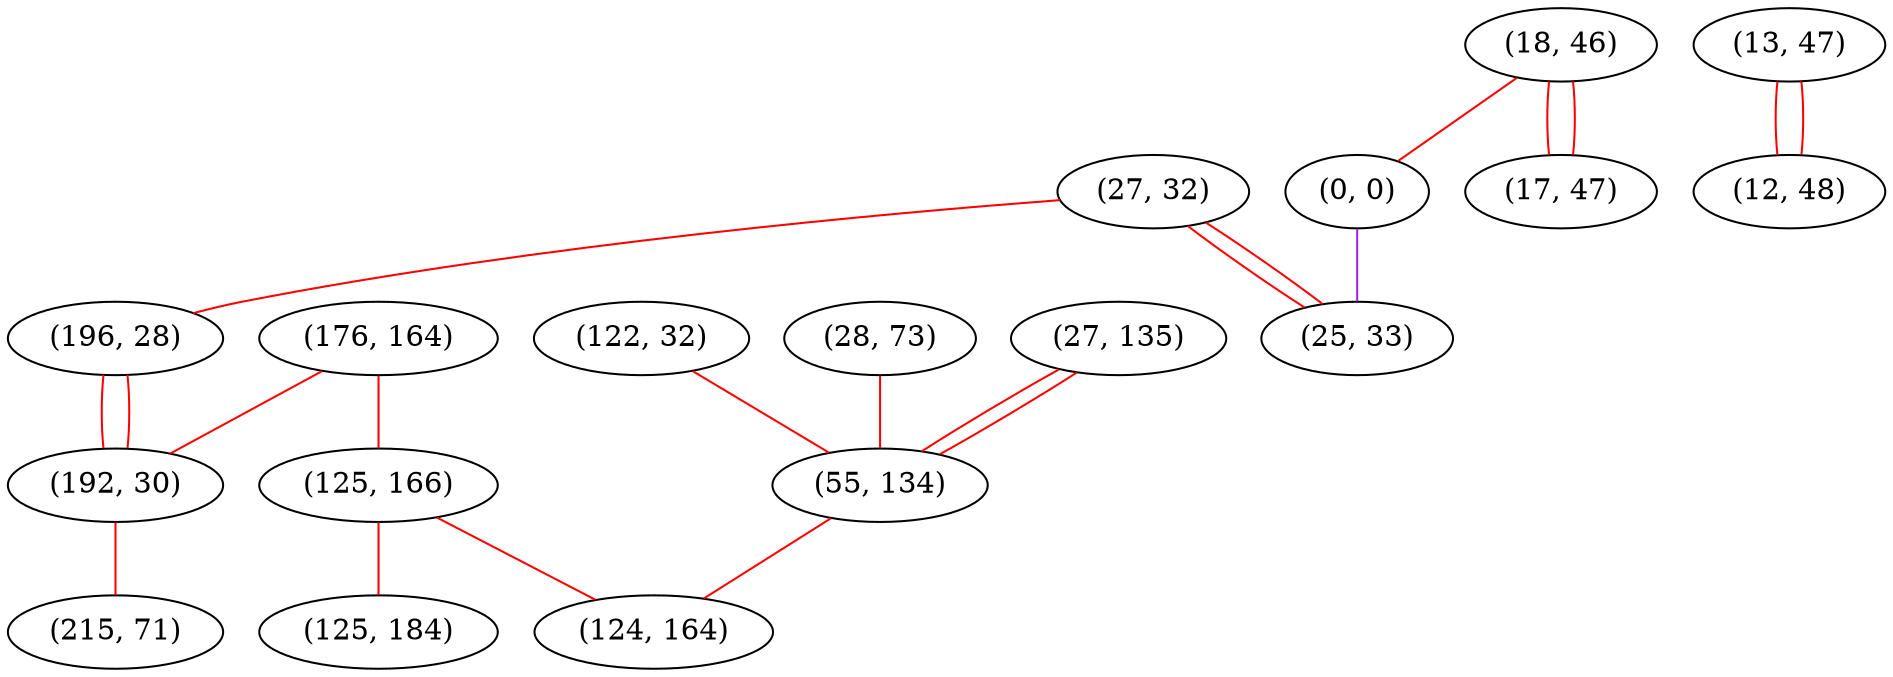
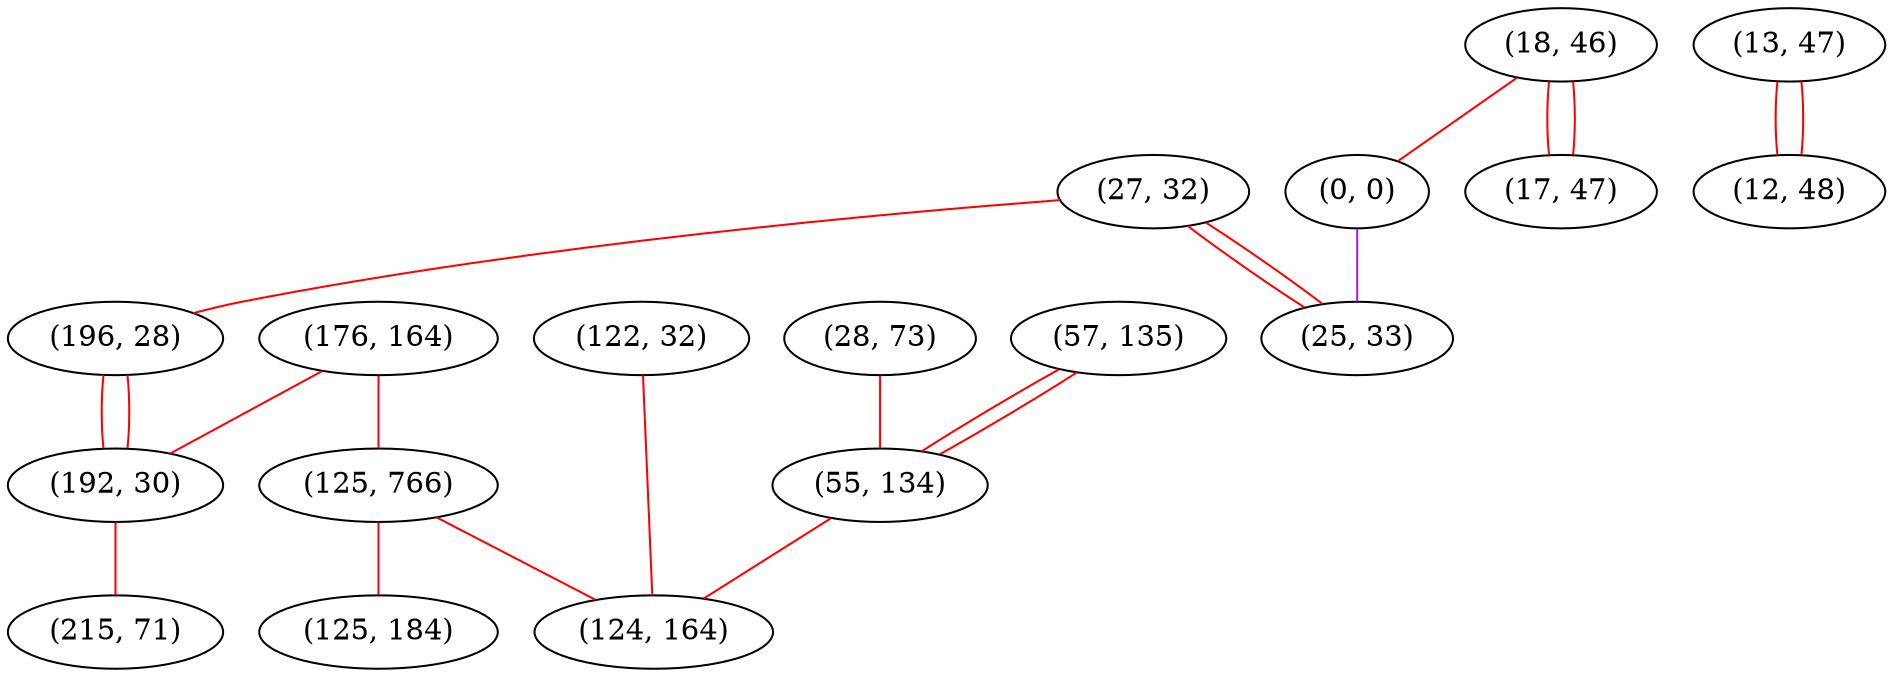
(1119, 338) -> (1119, 338)
(761, 412) -> (648, 485)
(379, 485) -> (379, 485)
